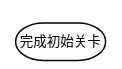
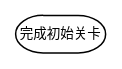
(60, 42) -> (60, 34)
